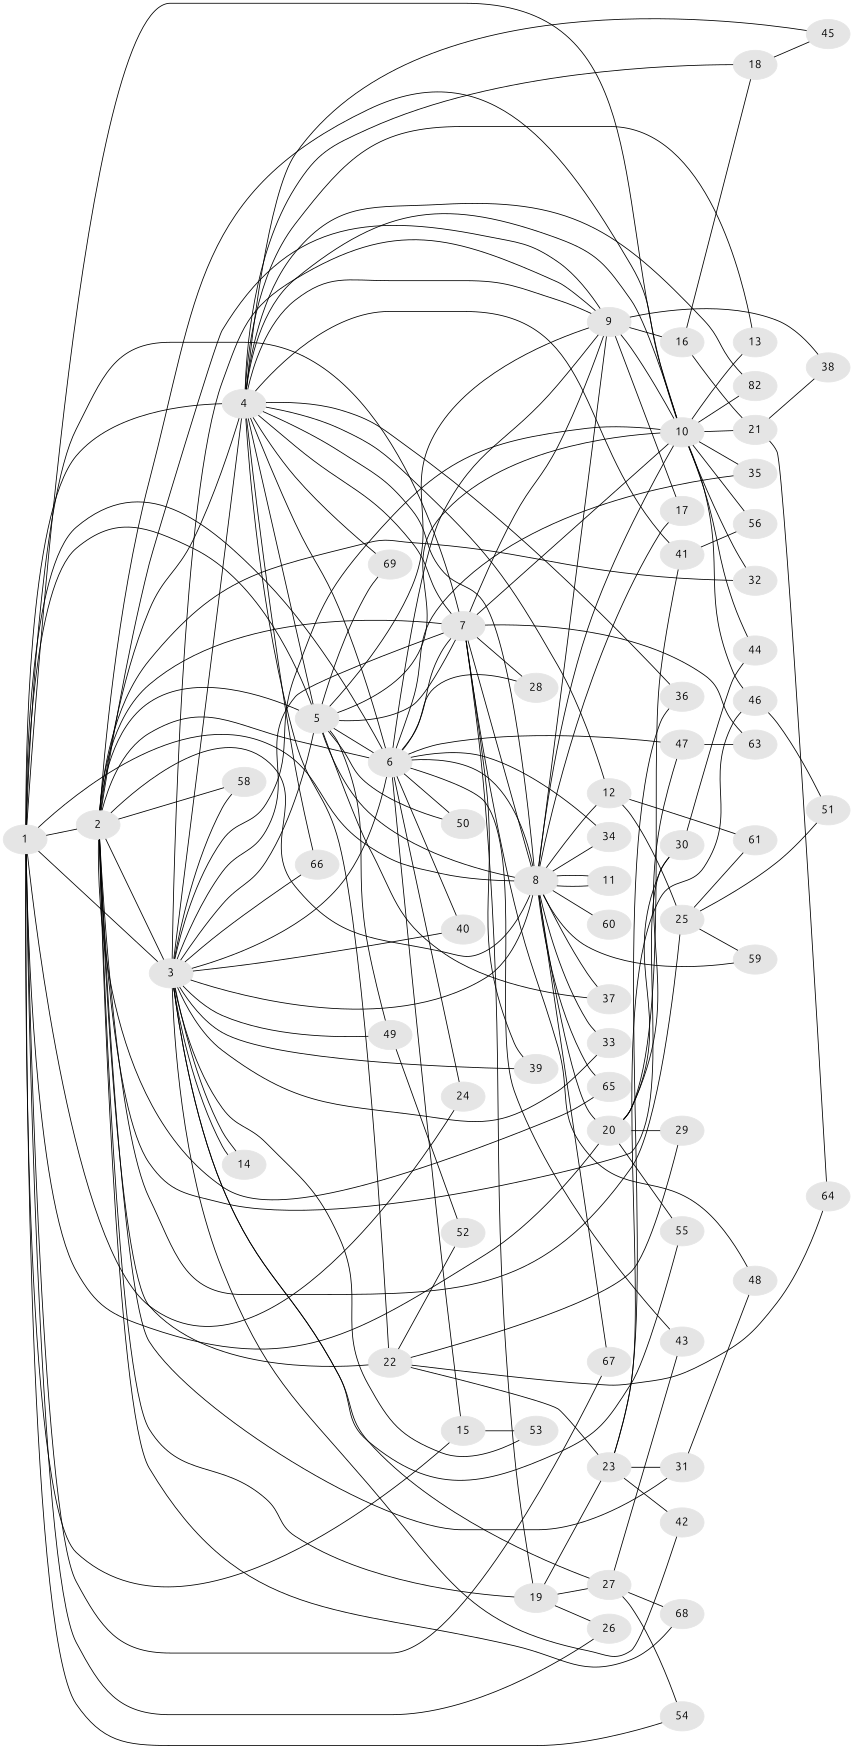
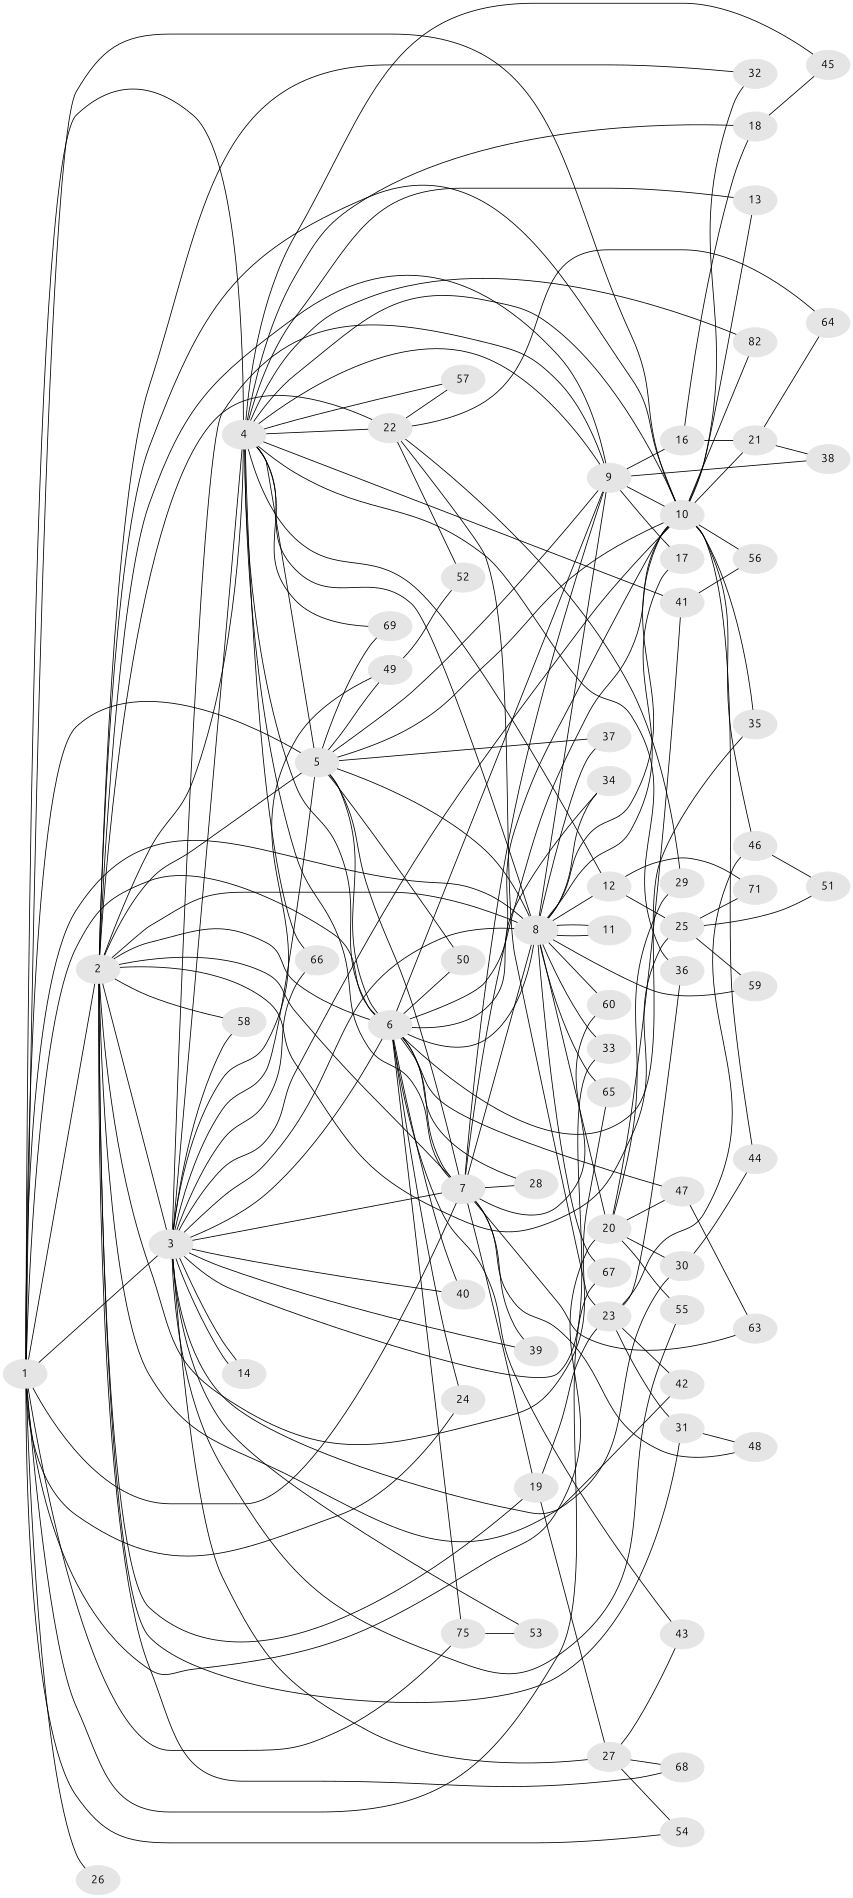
none -> (463, 380)
none -> (531, 784)
(755, 840) -> (755, 890)
none -> (584, 1155)
(463, 1431) -> (463, 1634)
(573, 1613) -> none
